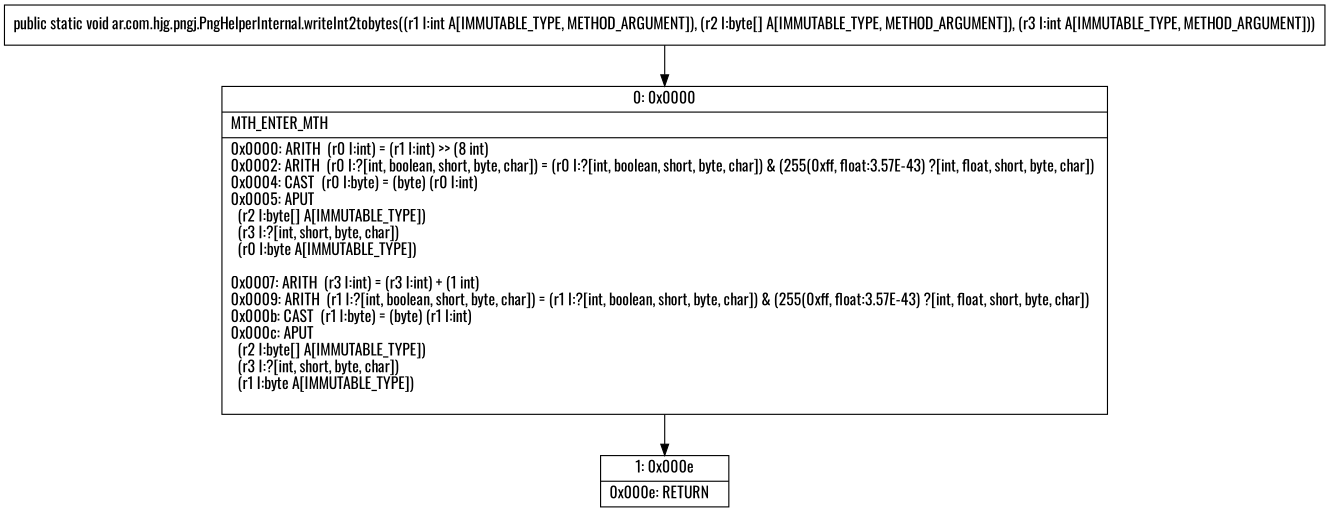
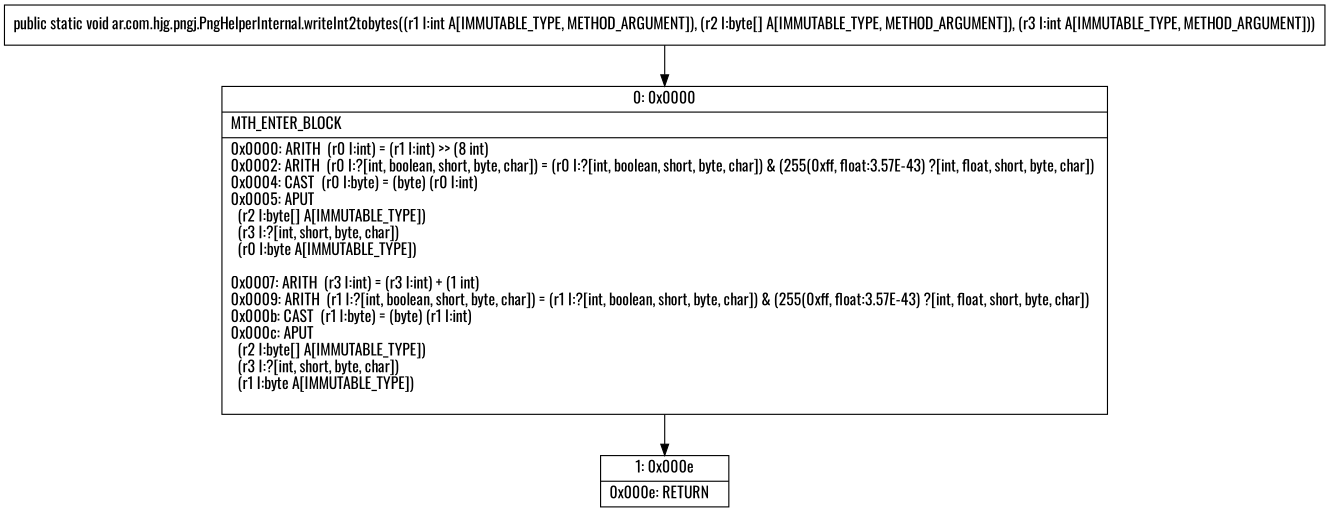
(280, 124) -> (287, 124)
